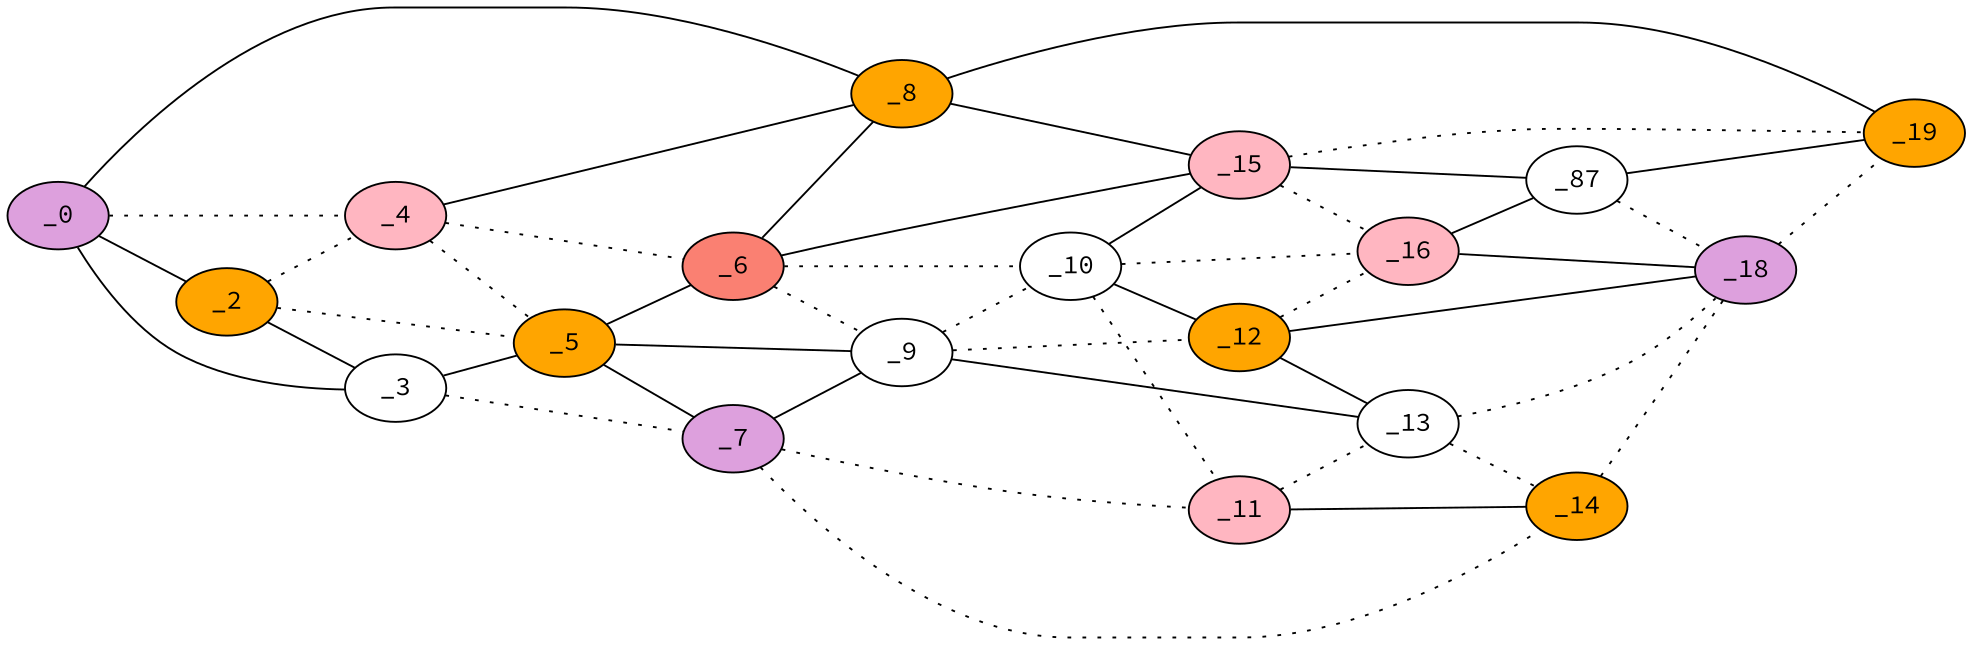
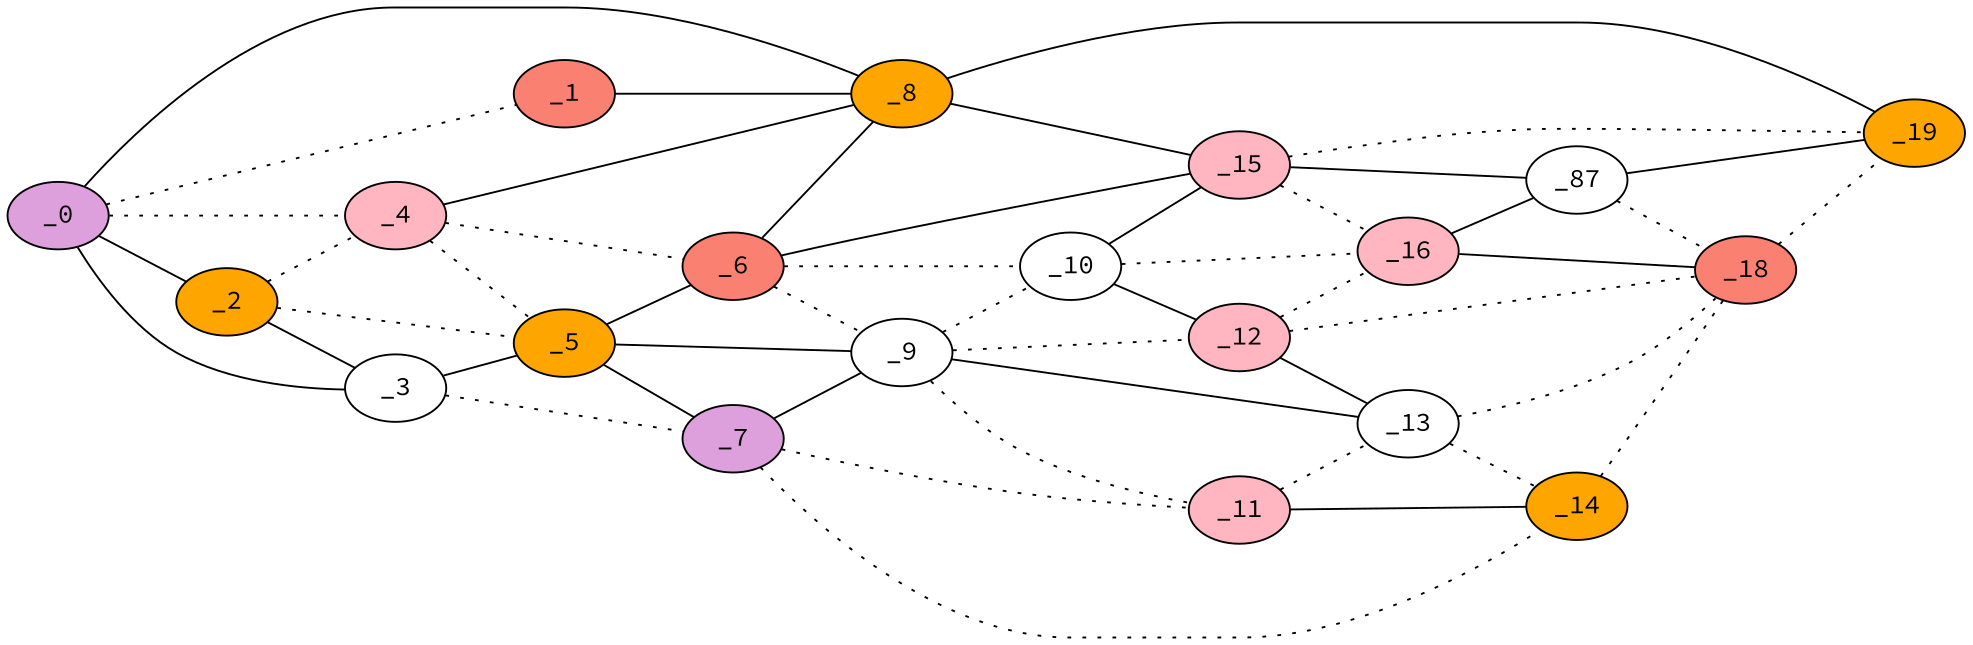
none -> (564, 94)
(1746, 270) -> (1746, 270)
(1493, 304) -> (1493, 304)
(1239, 338) -> (1239, 338)
(1146, 374) -> (1050, 464)
